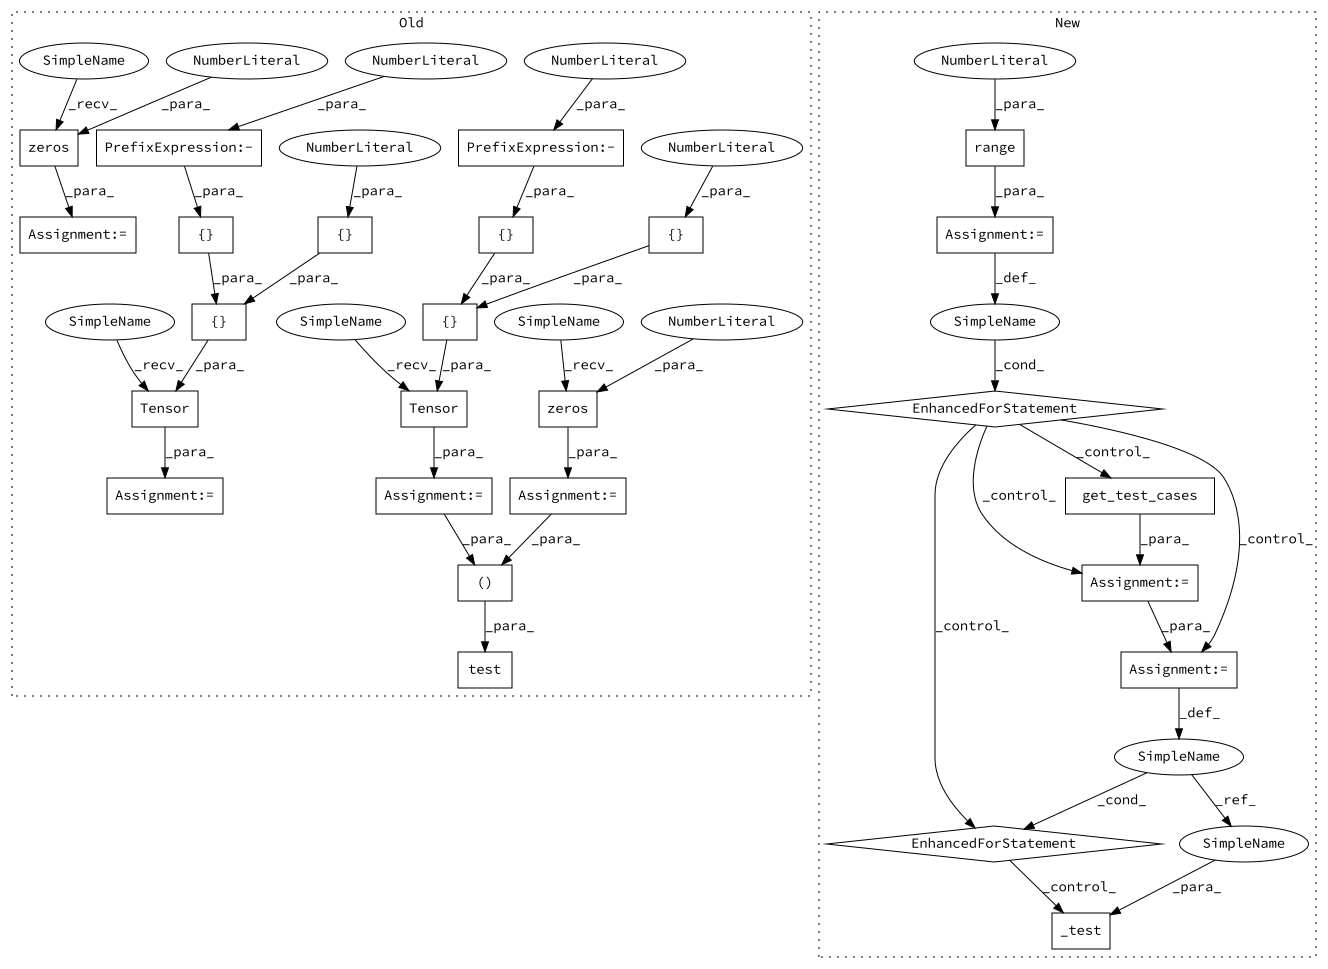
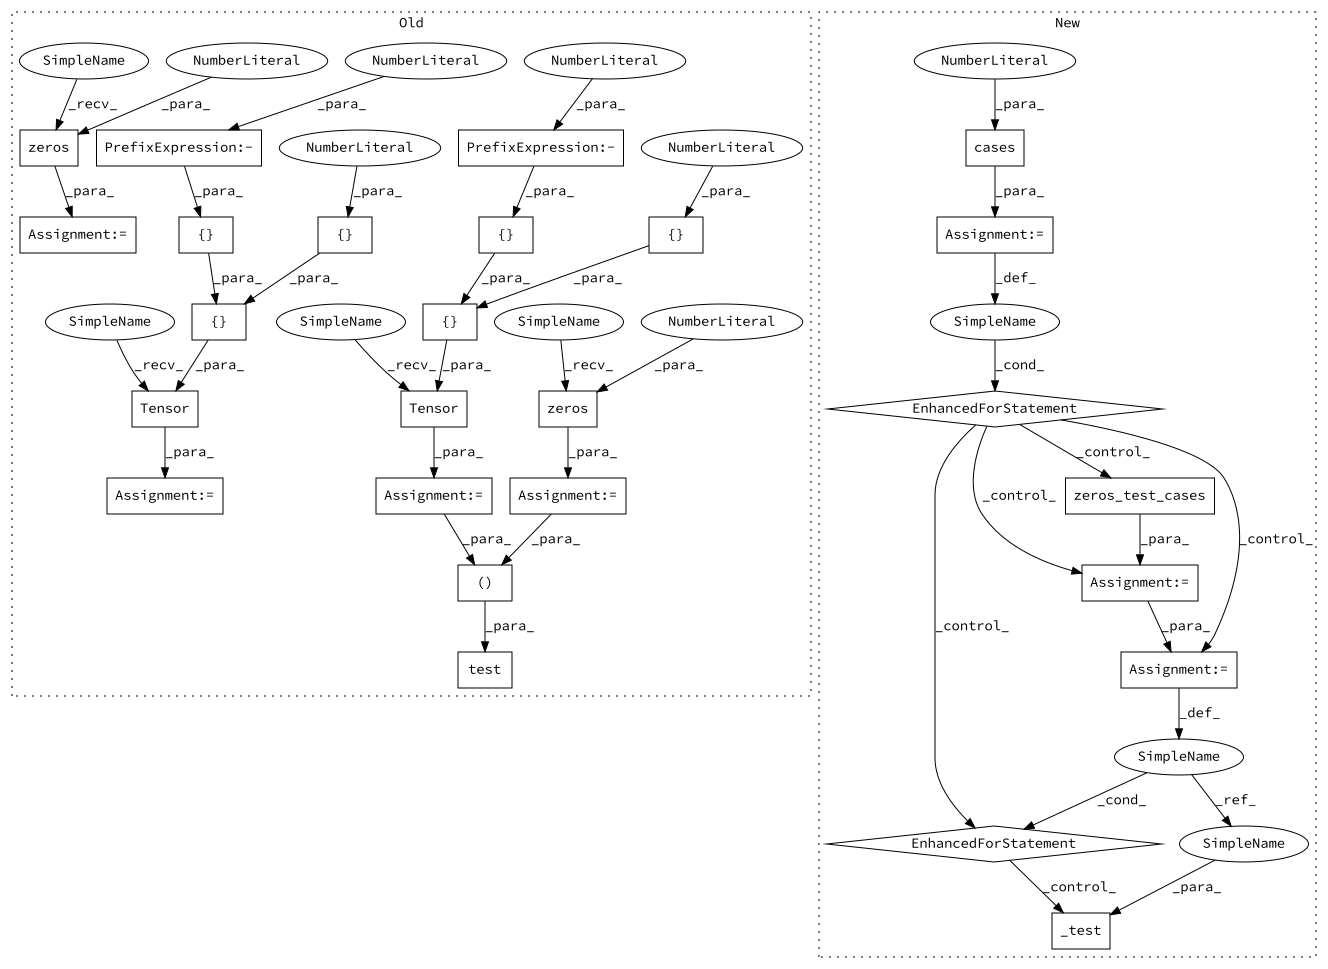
(995, 148) -> (995, 148)
(1140, 496) -> (1140, 496)
